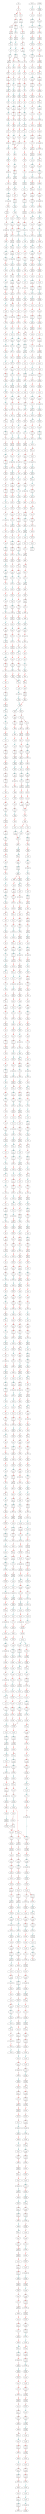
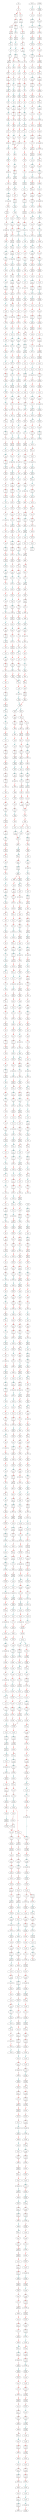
(28, 1199) -> none
